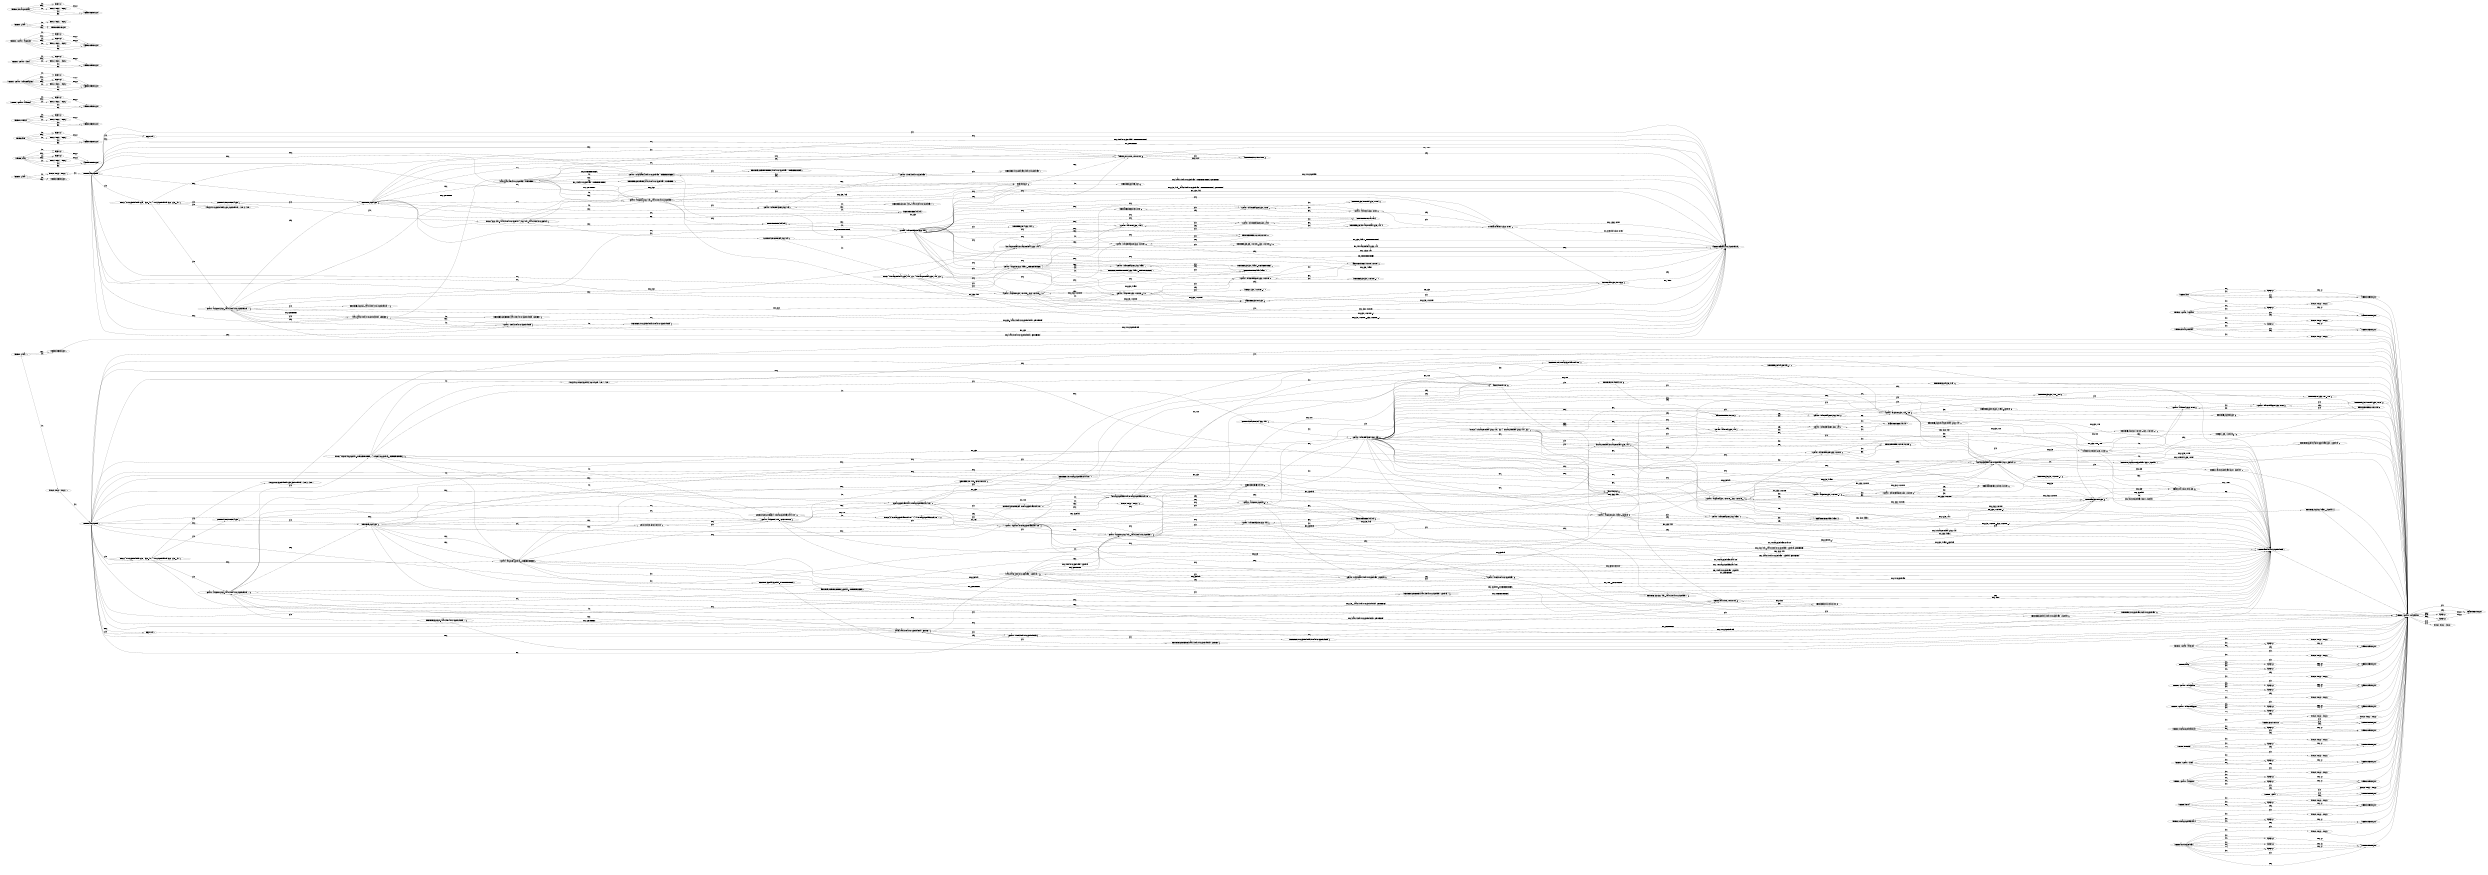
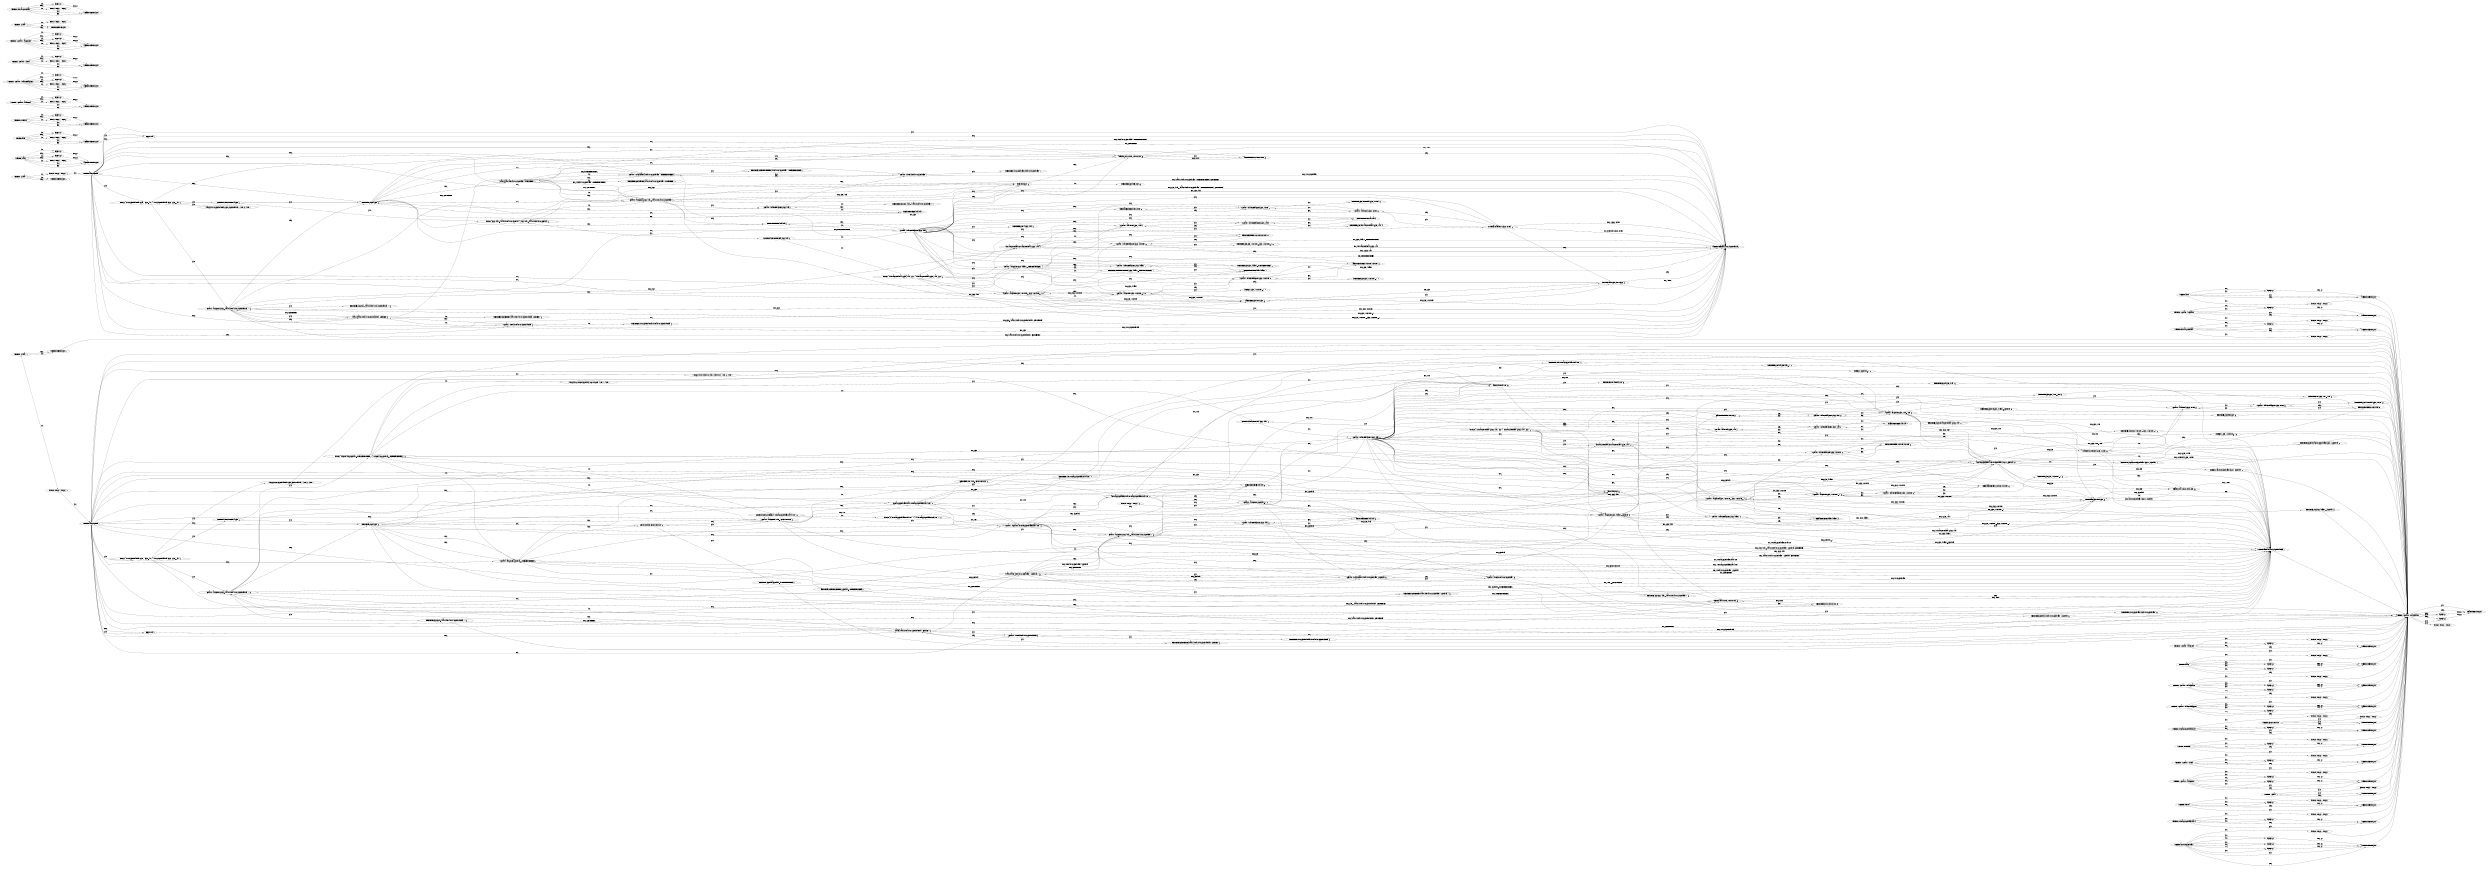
none -> (1862, 371)
none -> (713, 375)
(1663, 405) -> (1679, 476)
(1946, 411) -> (1863, 414)
(1023, 506) -> none
(635, 582) -> (714, 554)
